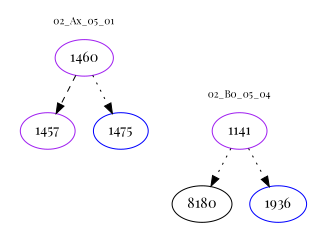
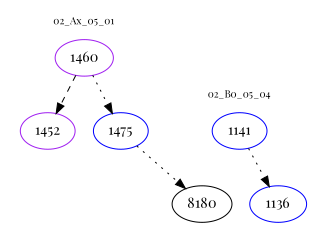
(48, 131) -> (48, 131)
(240, 131) -> (240, 131)
(223, 163) -> (157, 164)
(278, 204) -> (278, 204)
